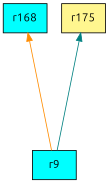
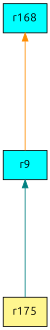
(68, 96) -> (25, 243)
